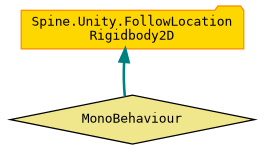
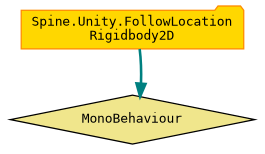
(124, 79) -> (141, 66)
